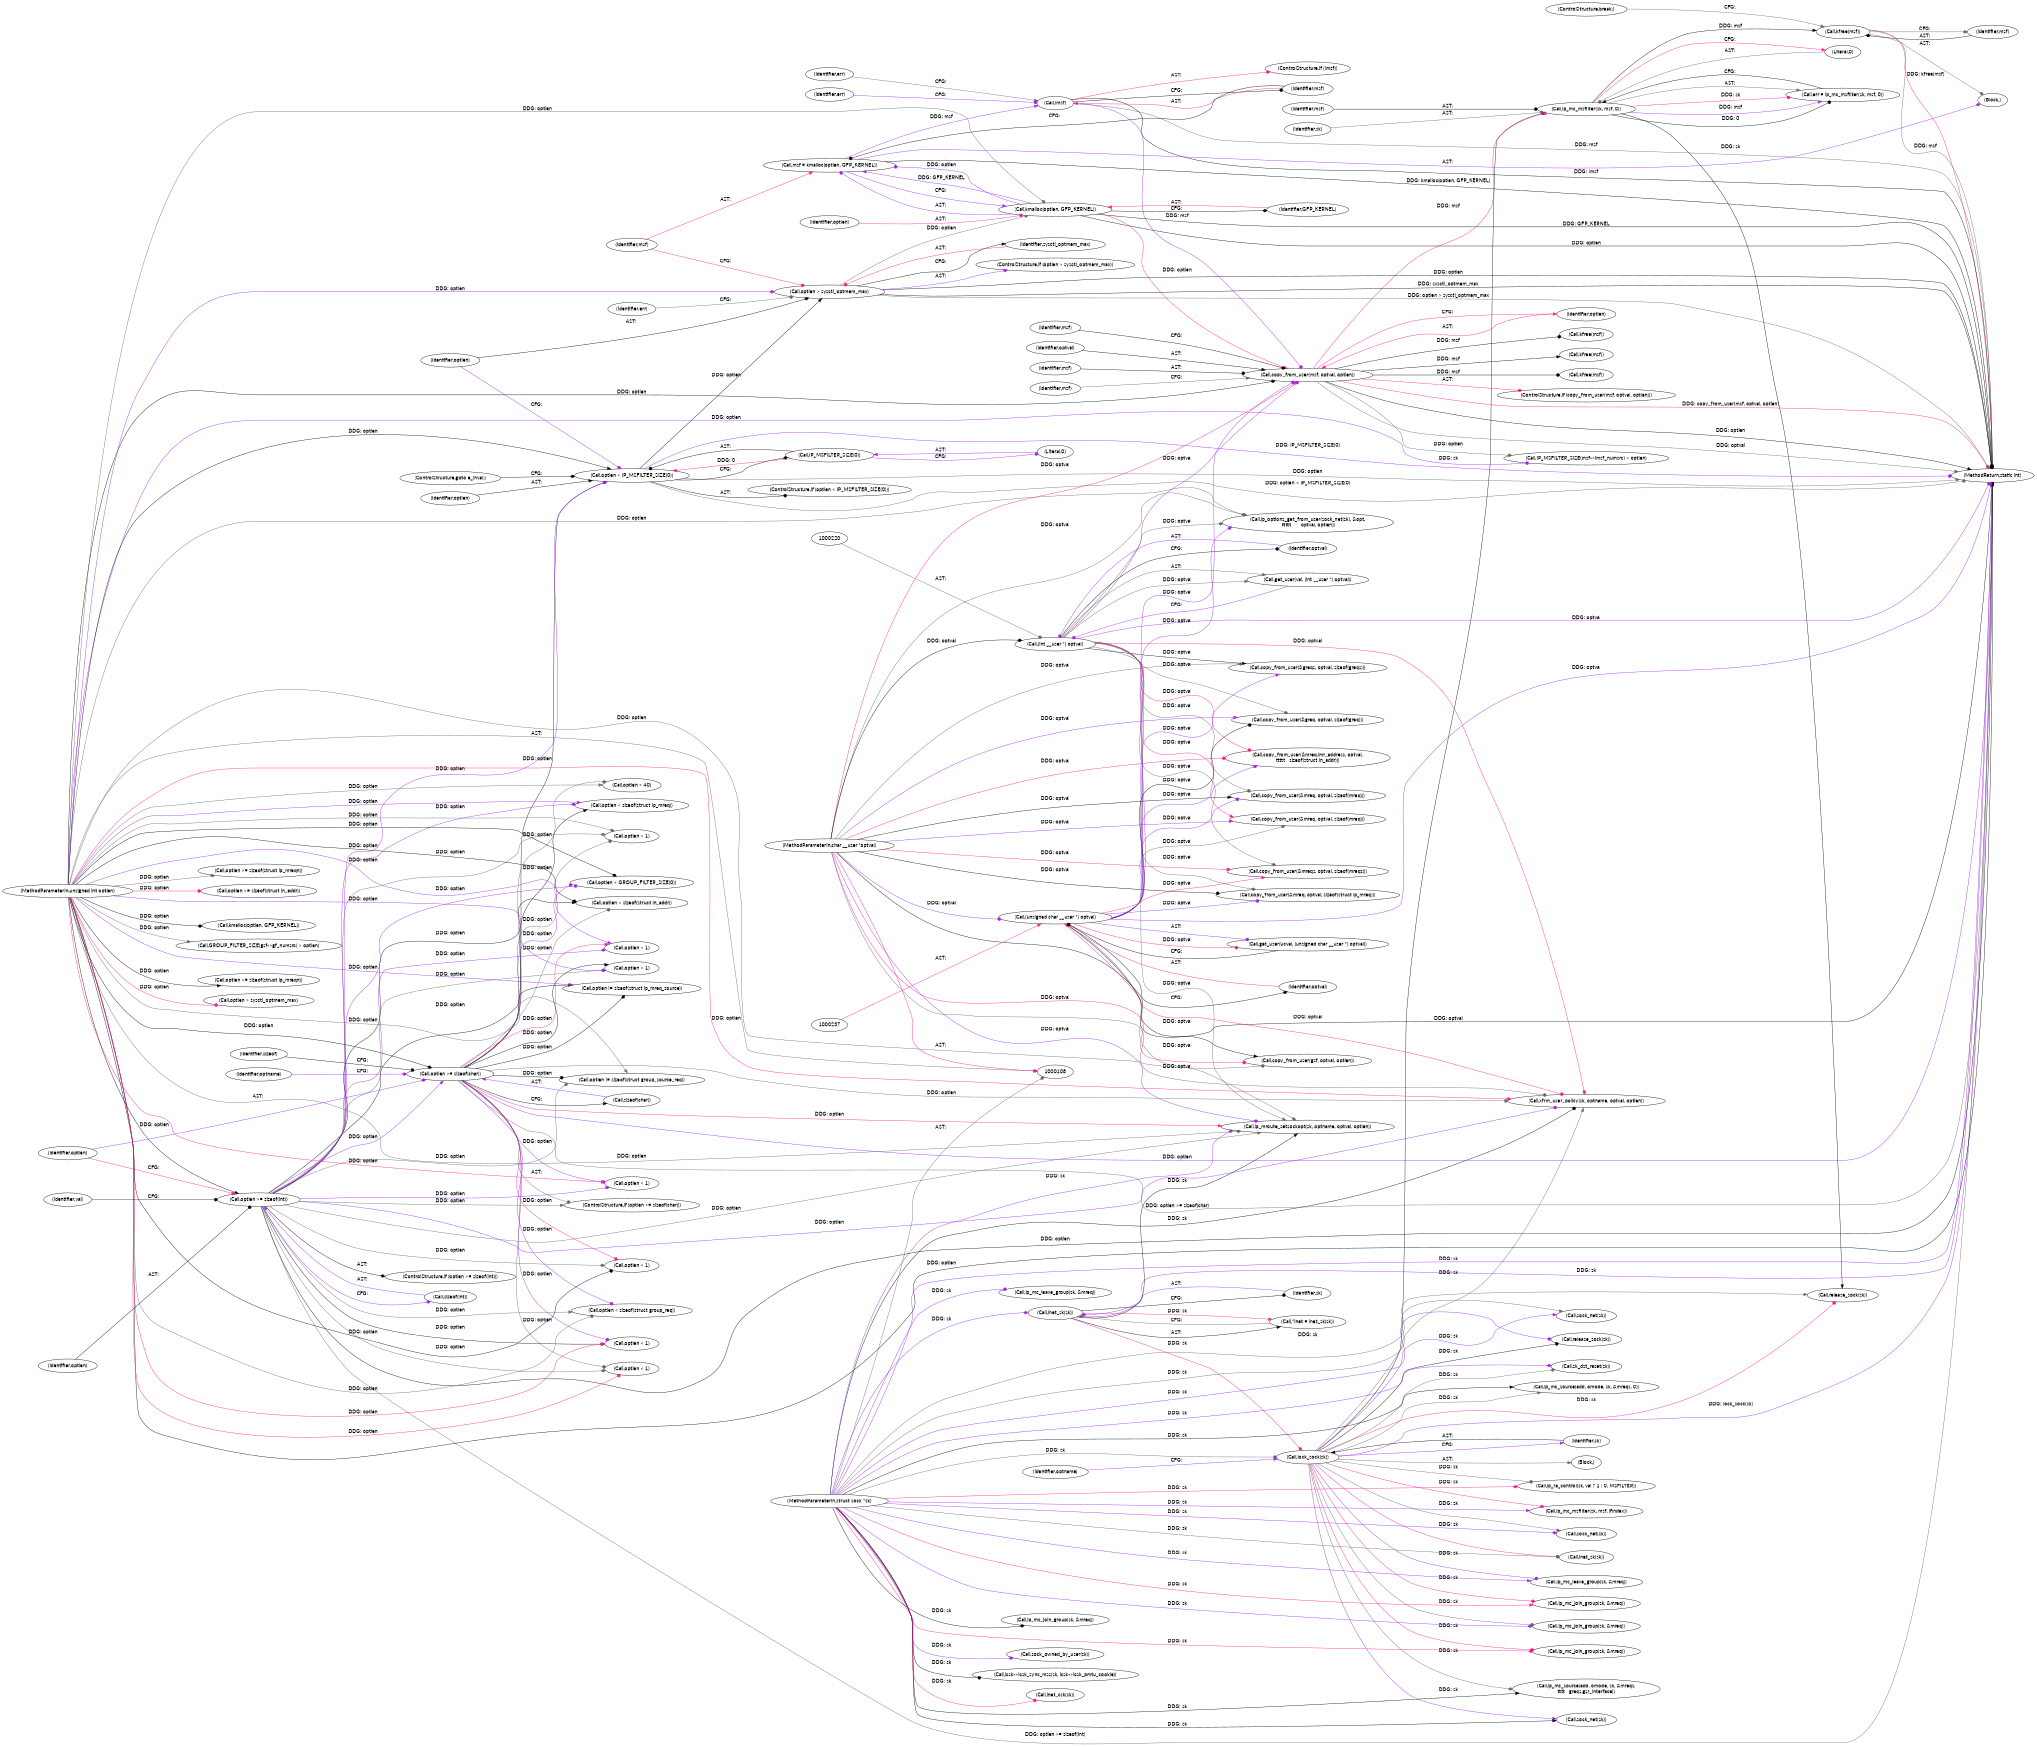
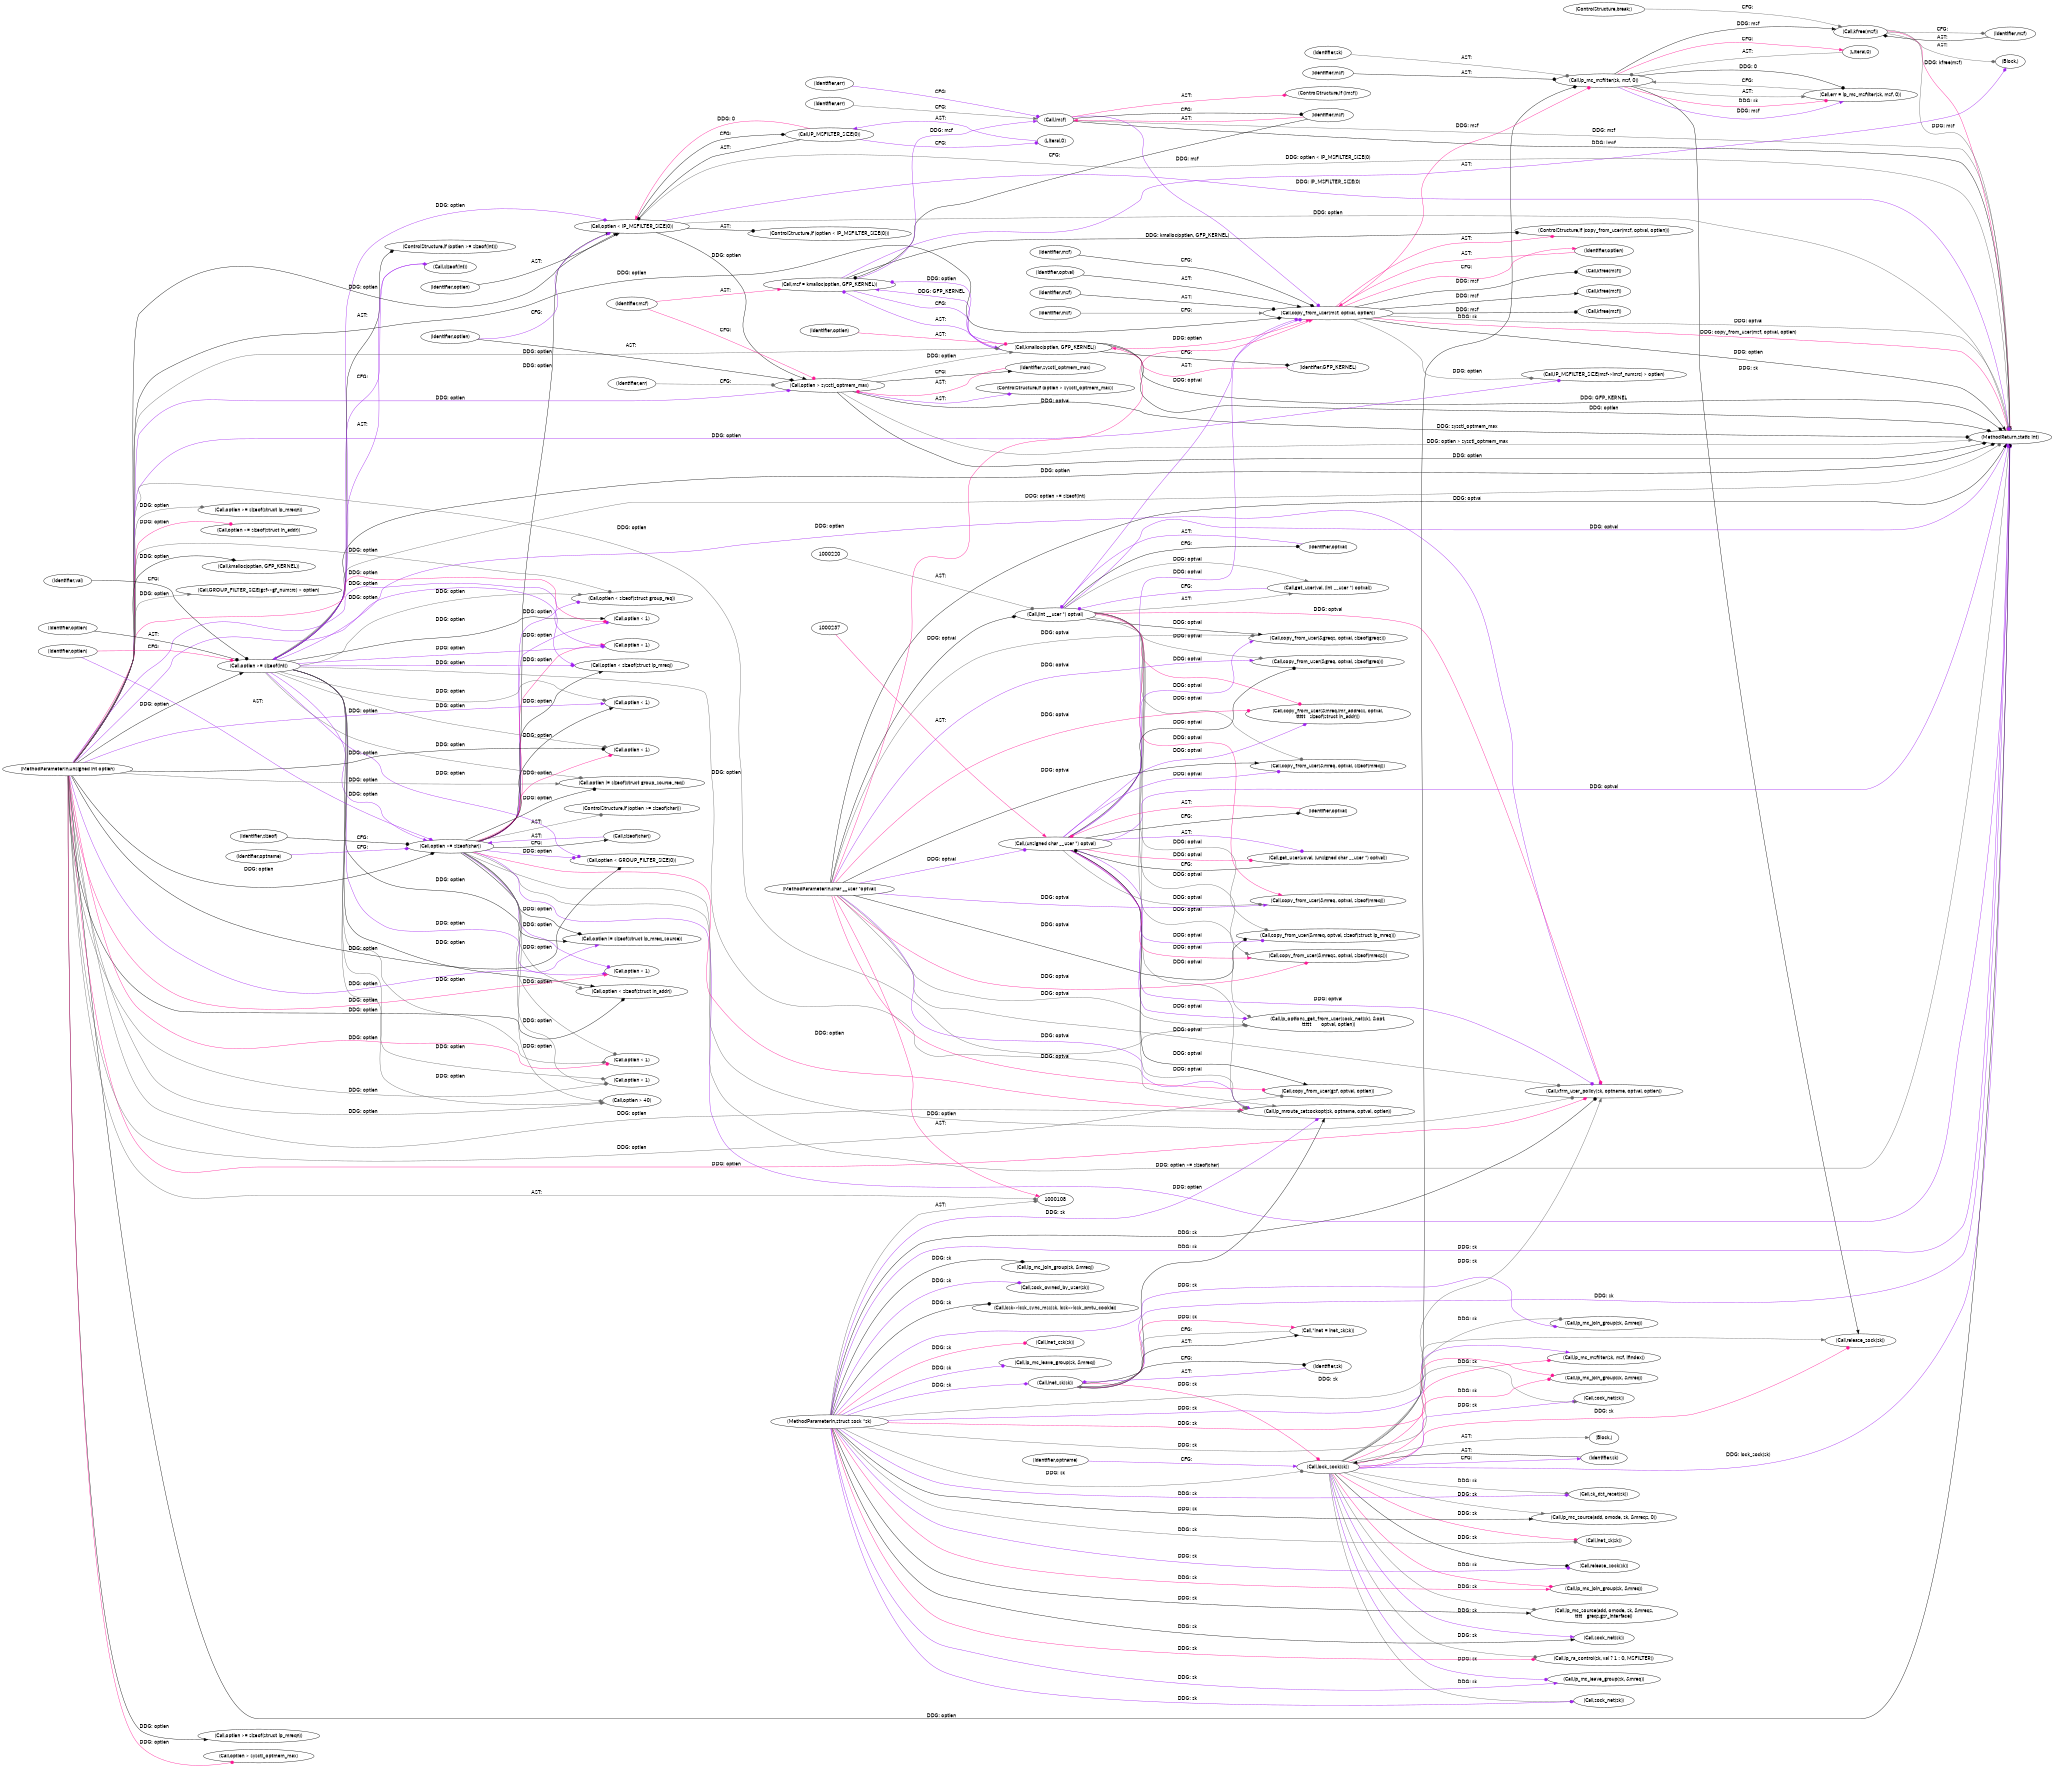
(1713, 75) -> (1736, 85)
(1539, 192) -> (1178, 239)
(450, 478) -> none
(1296, 1032) -> (1287, 1004)
(430, 1204) -> (346, 981)
